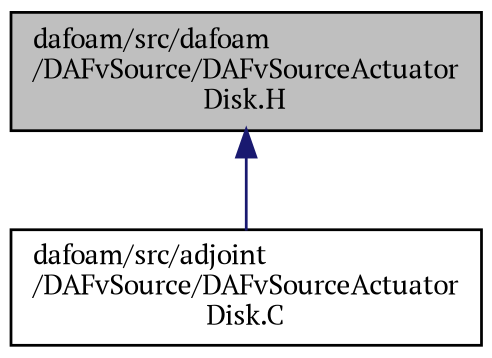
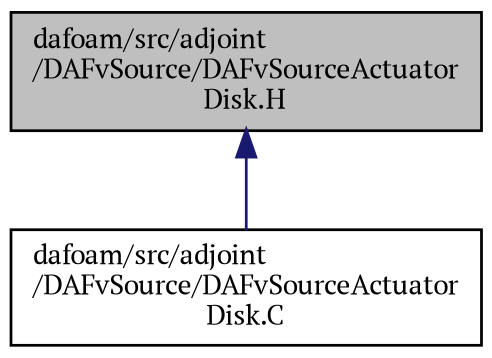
(246, 72) -> (246, 72)
